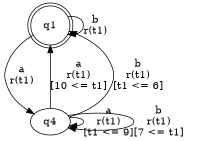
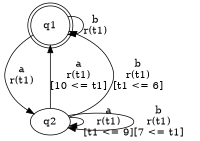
(50, 122) -> (50, 122)
